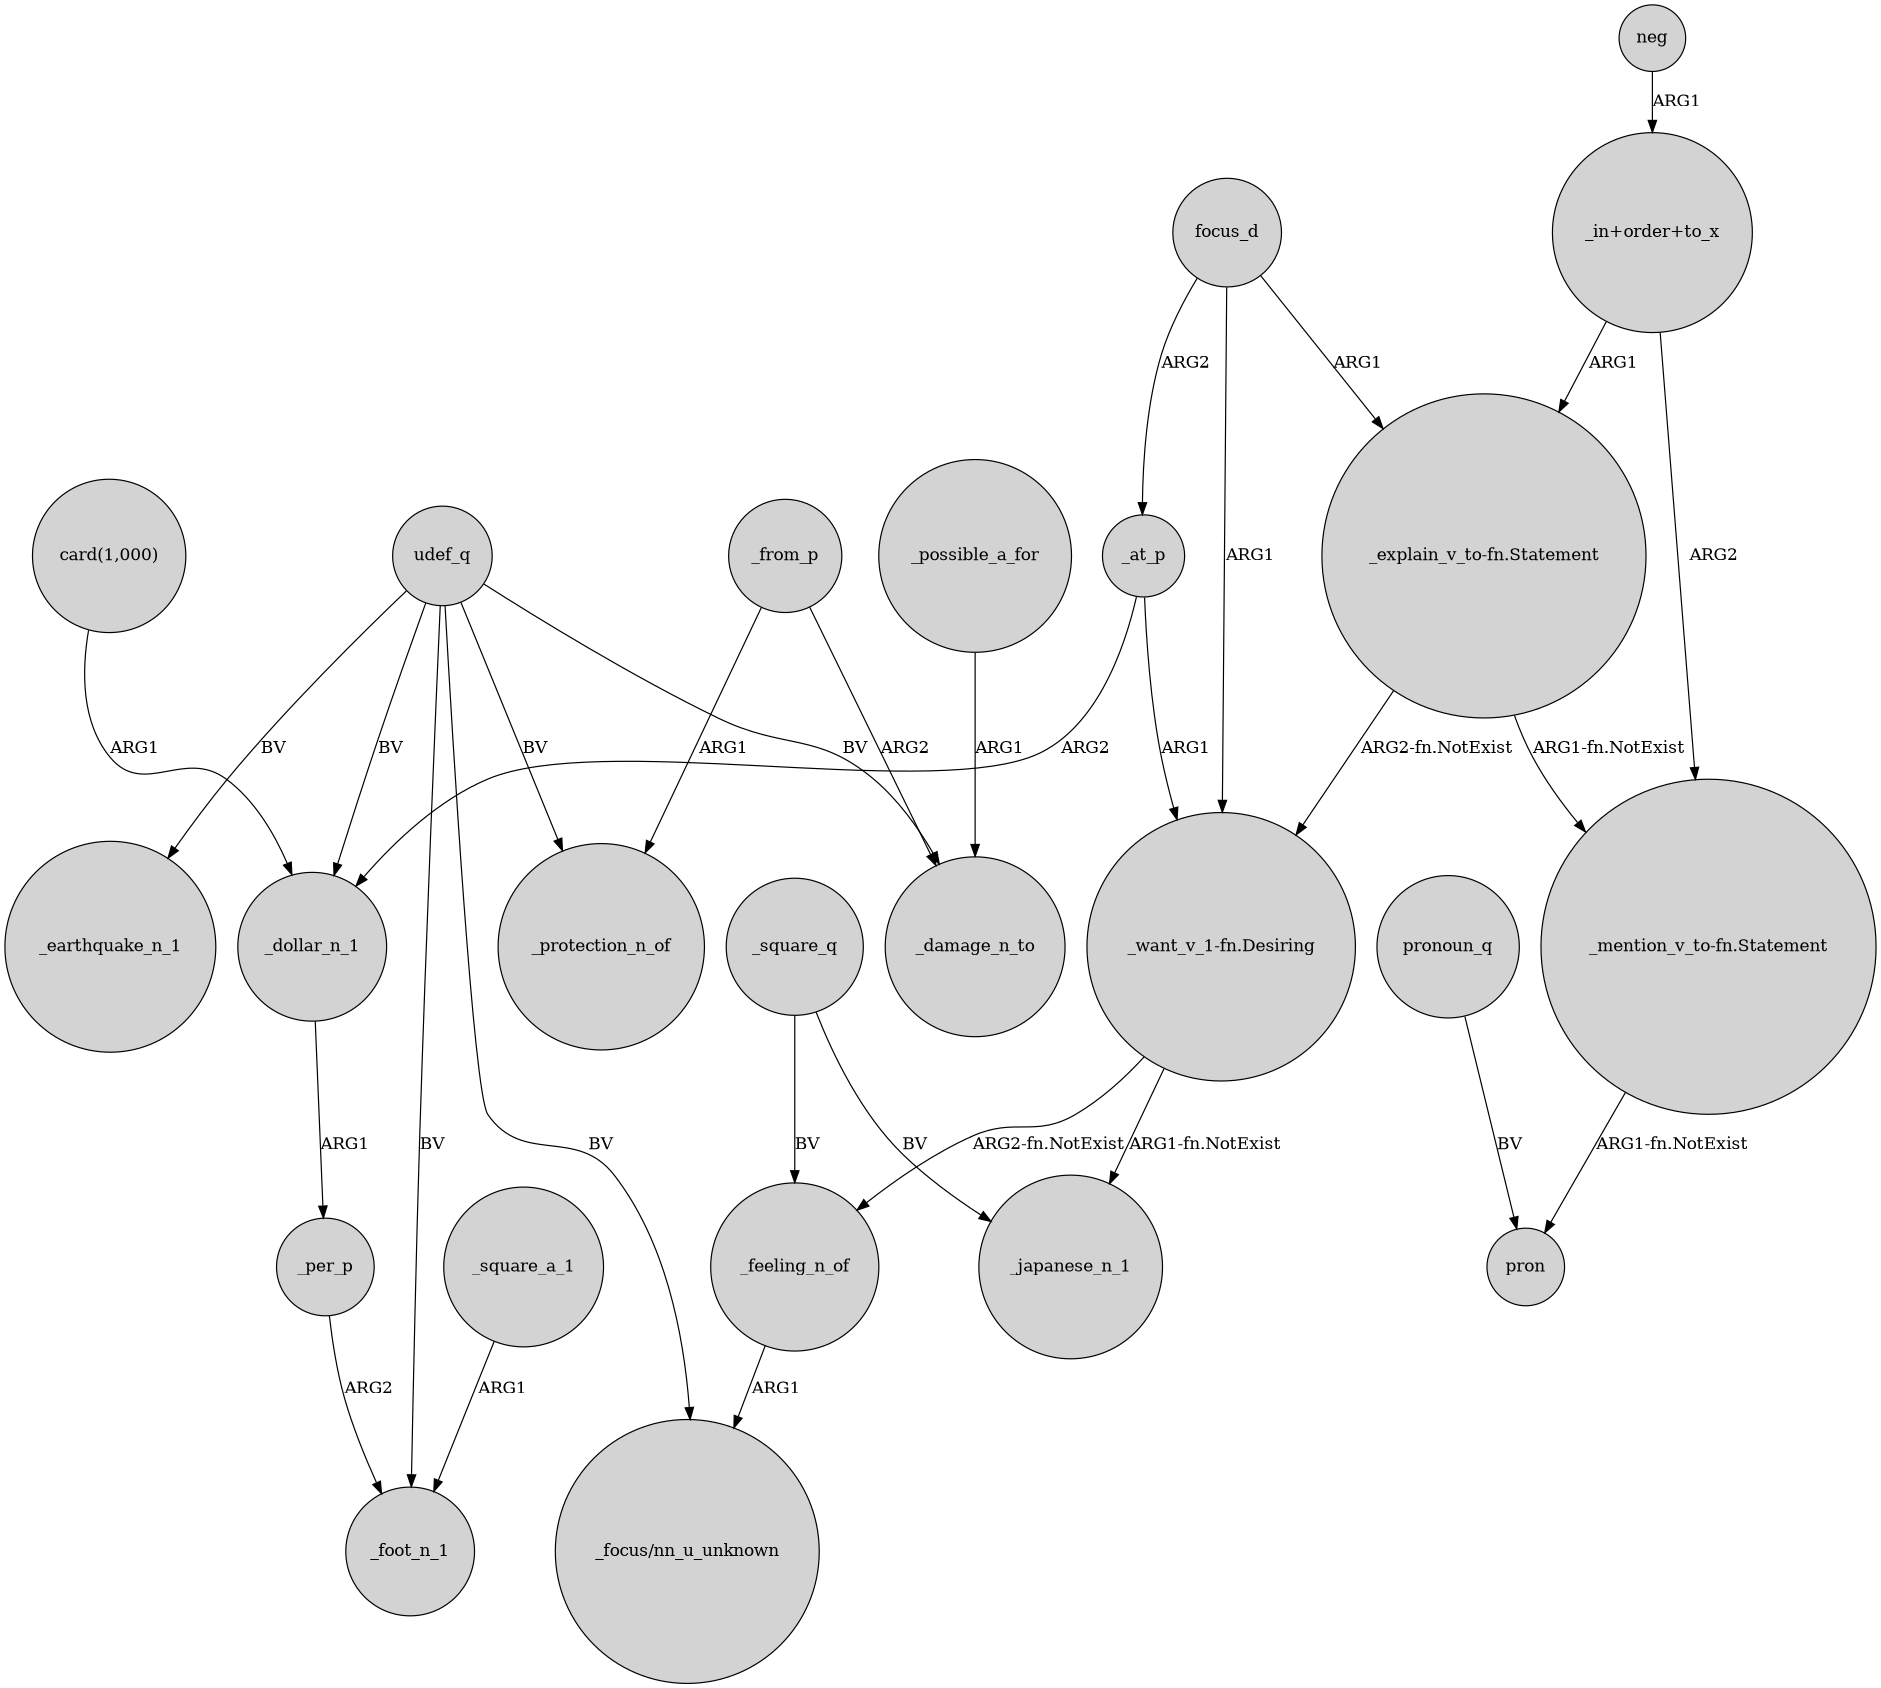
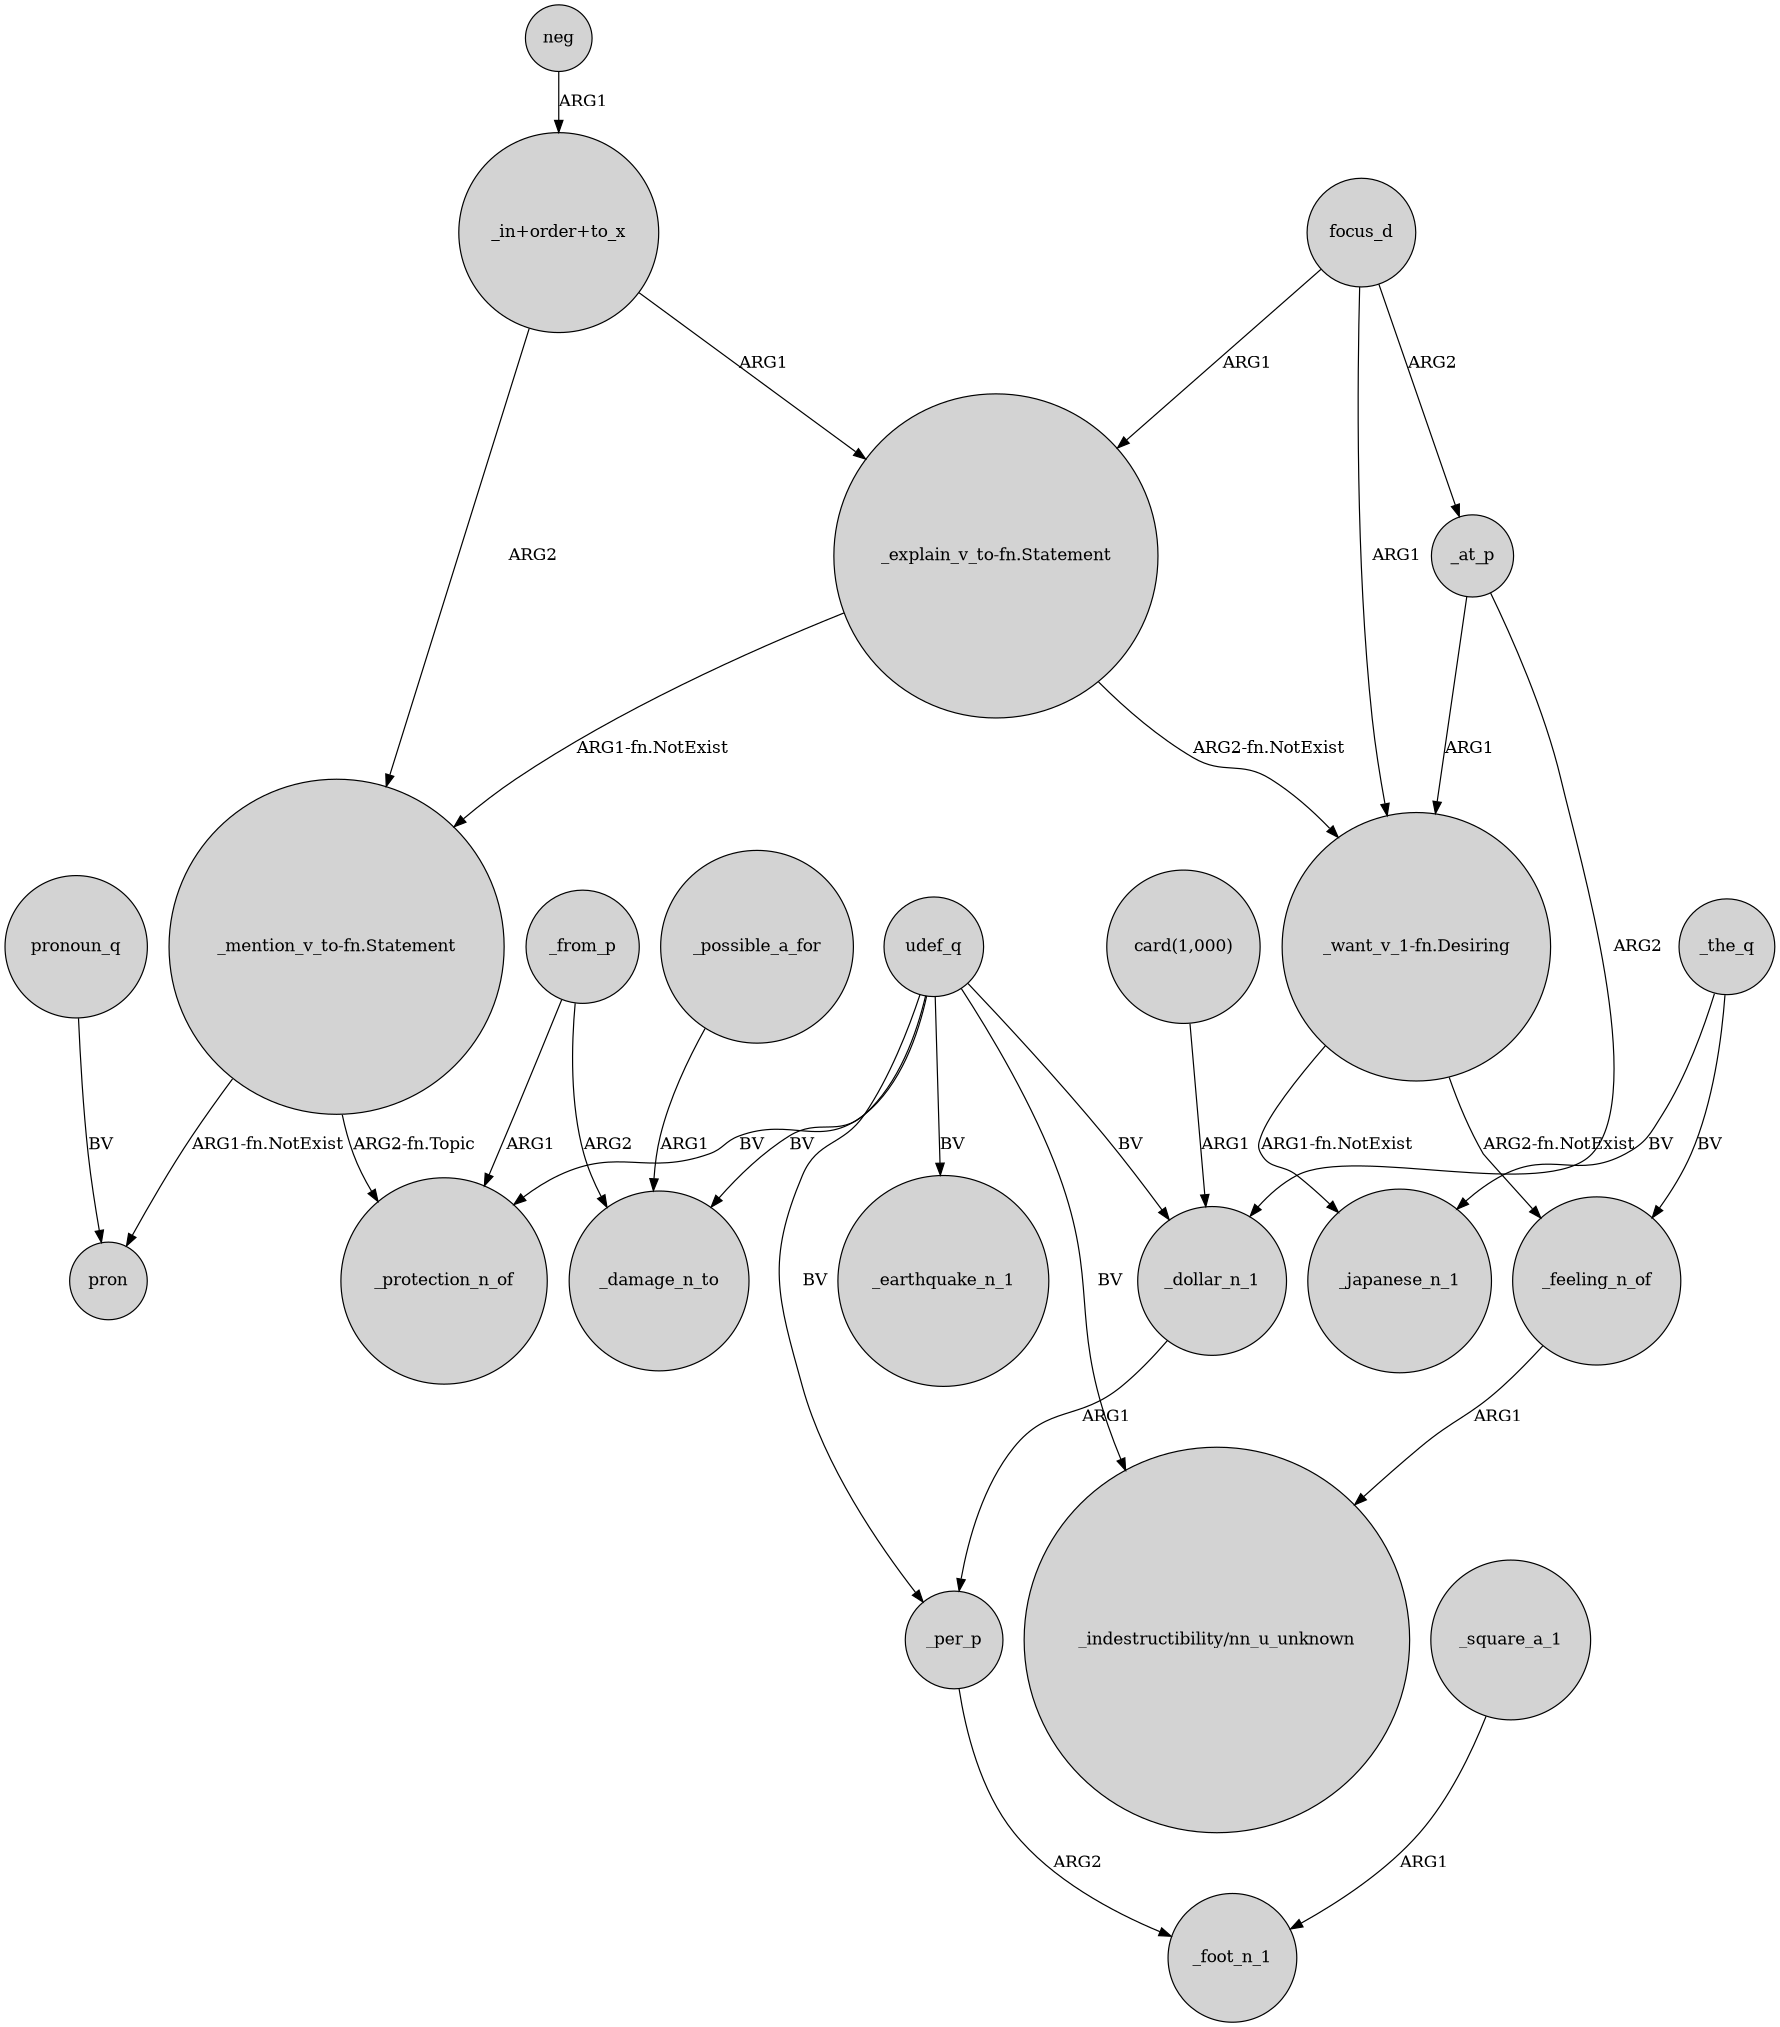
(795, 947) -> (1727, 947)
(423, 1040) -> (780, 1288)
none -> (353, 1154)
(687, 1551) -> (1217, 1640)
